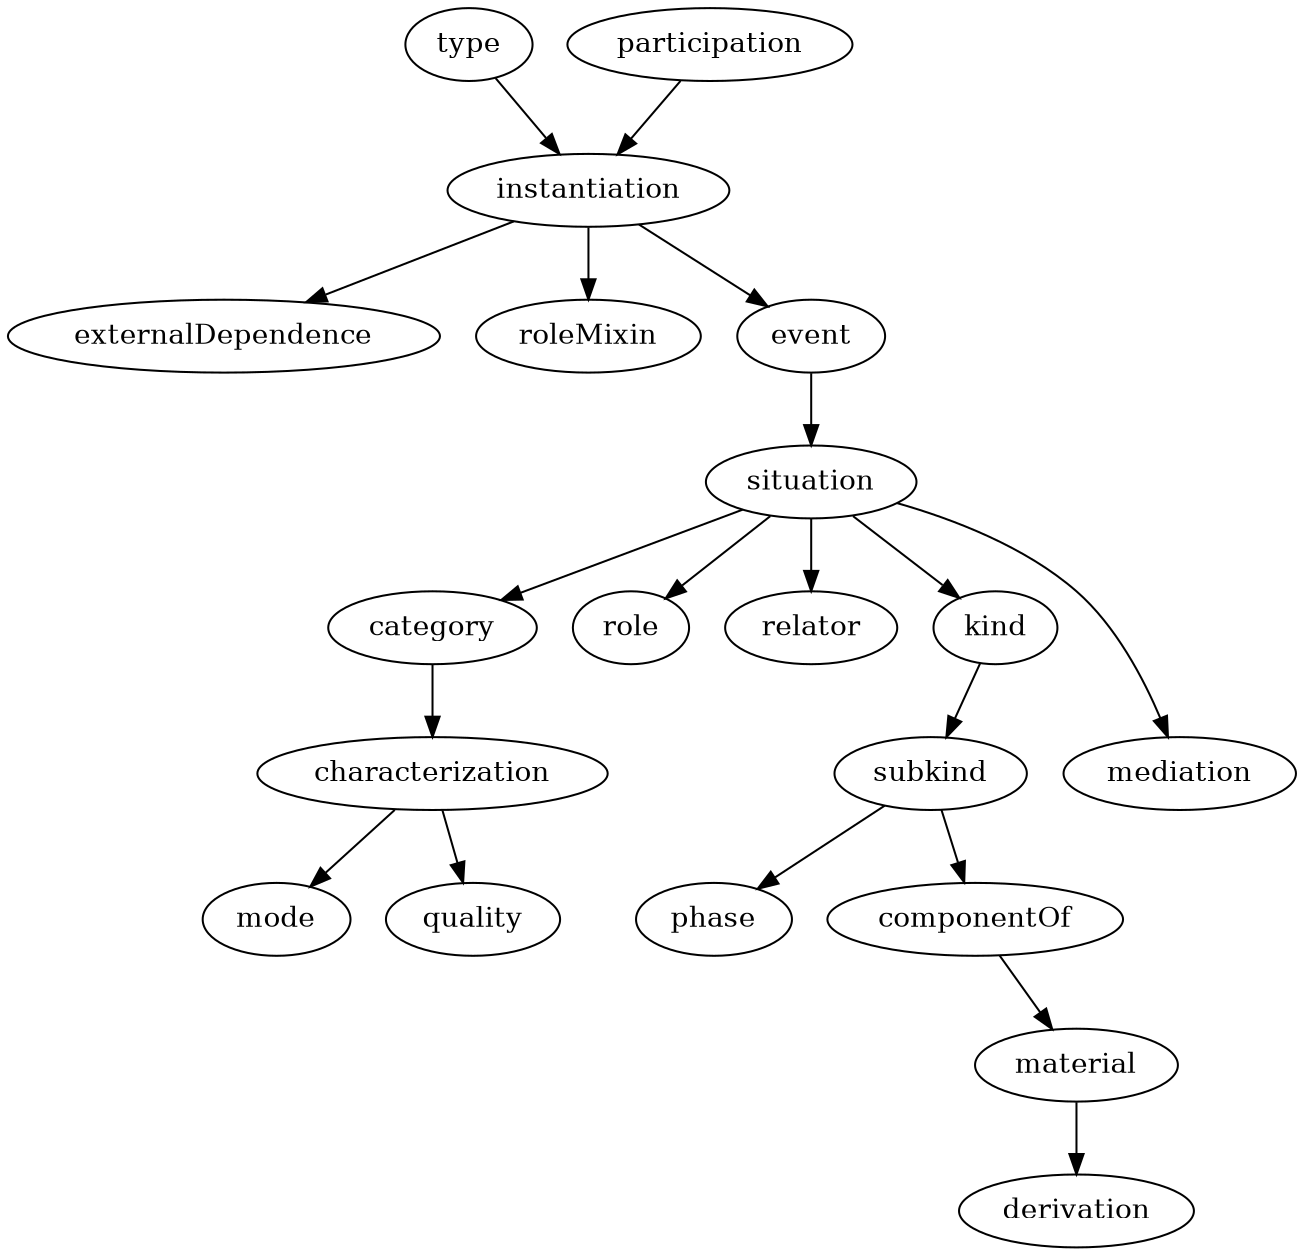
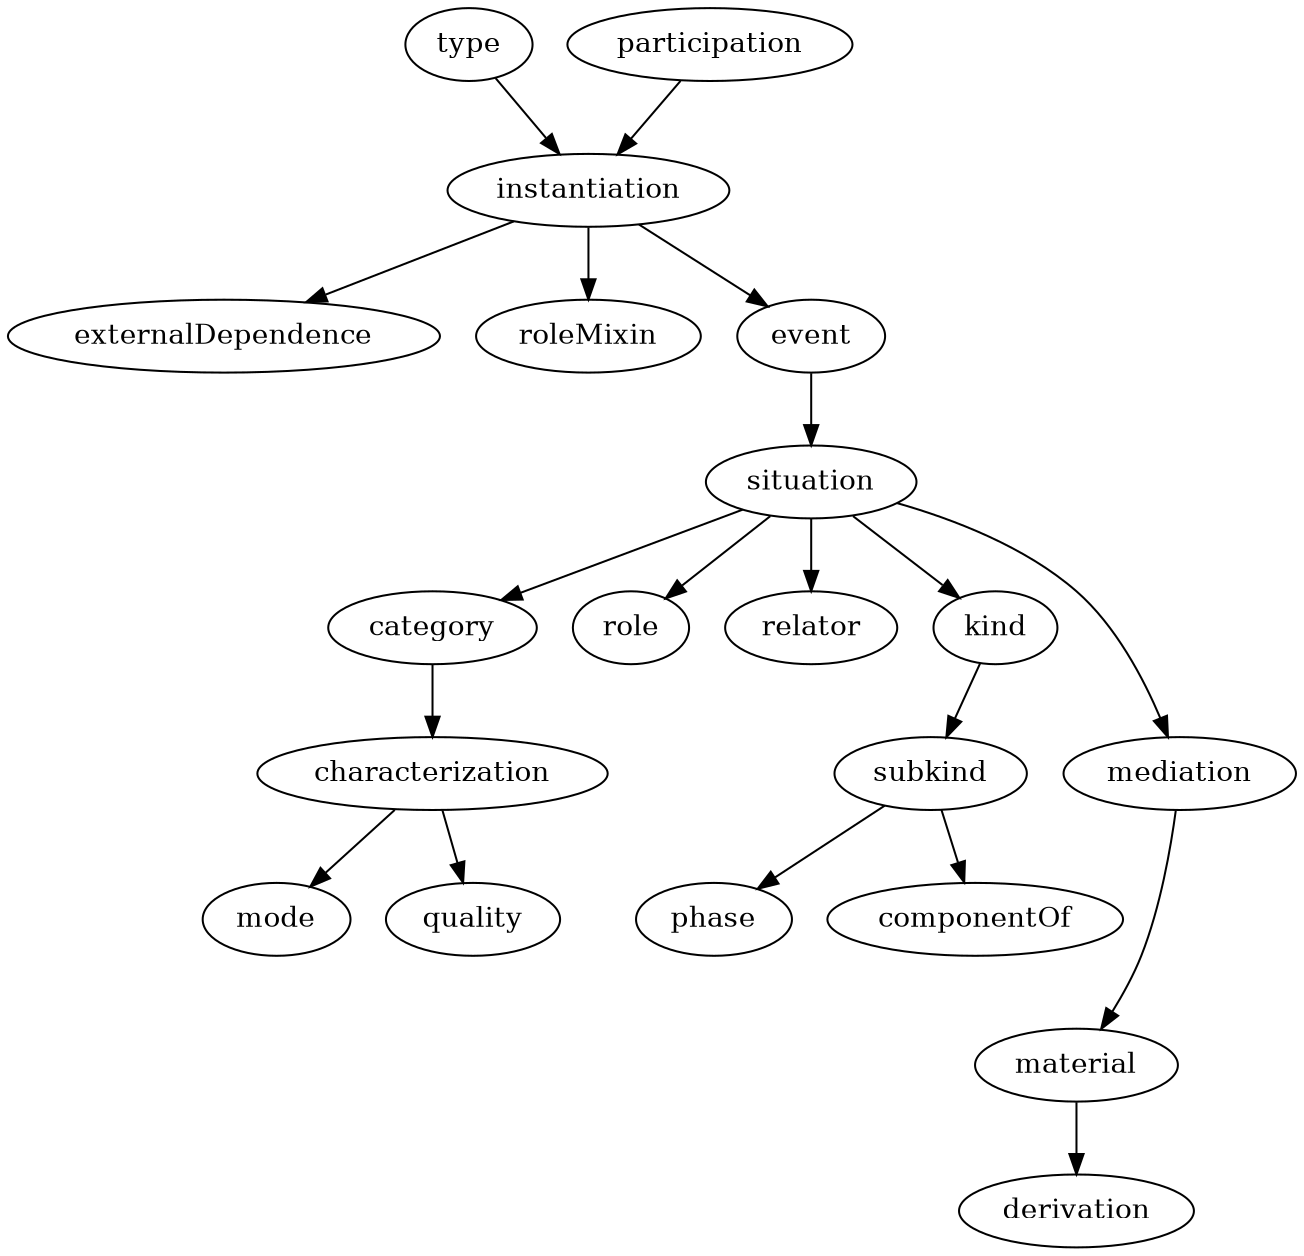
(1020, 984) -> (1155, 915)
